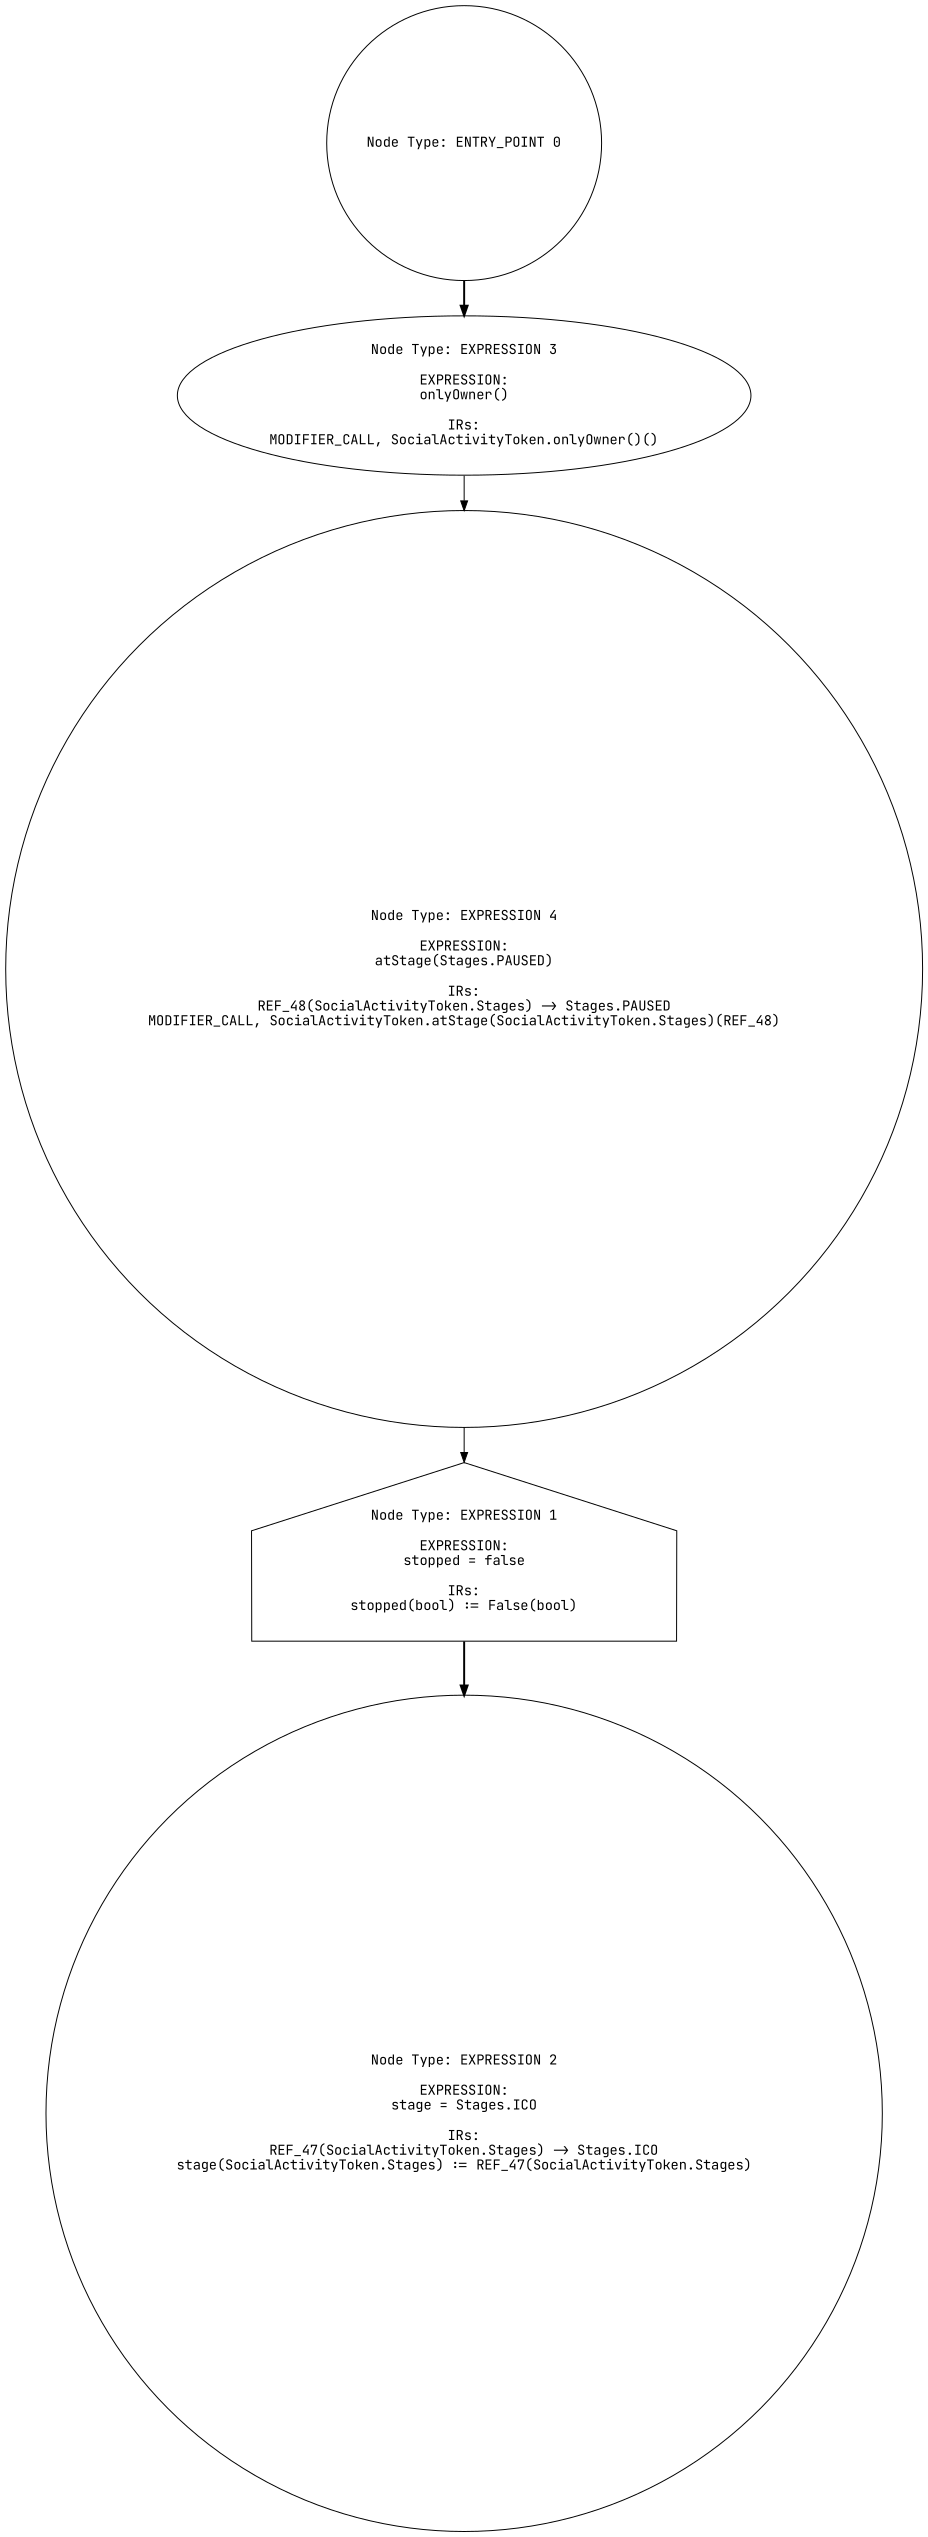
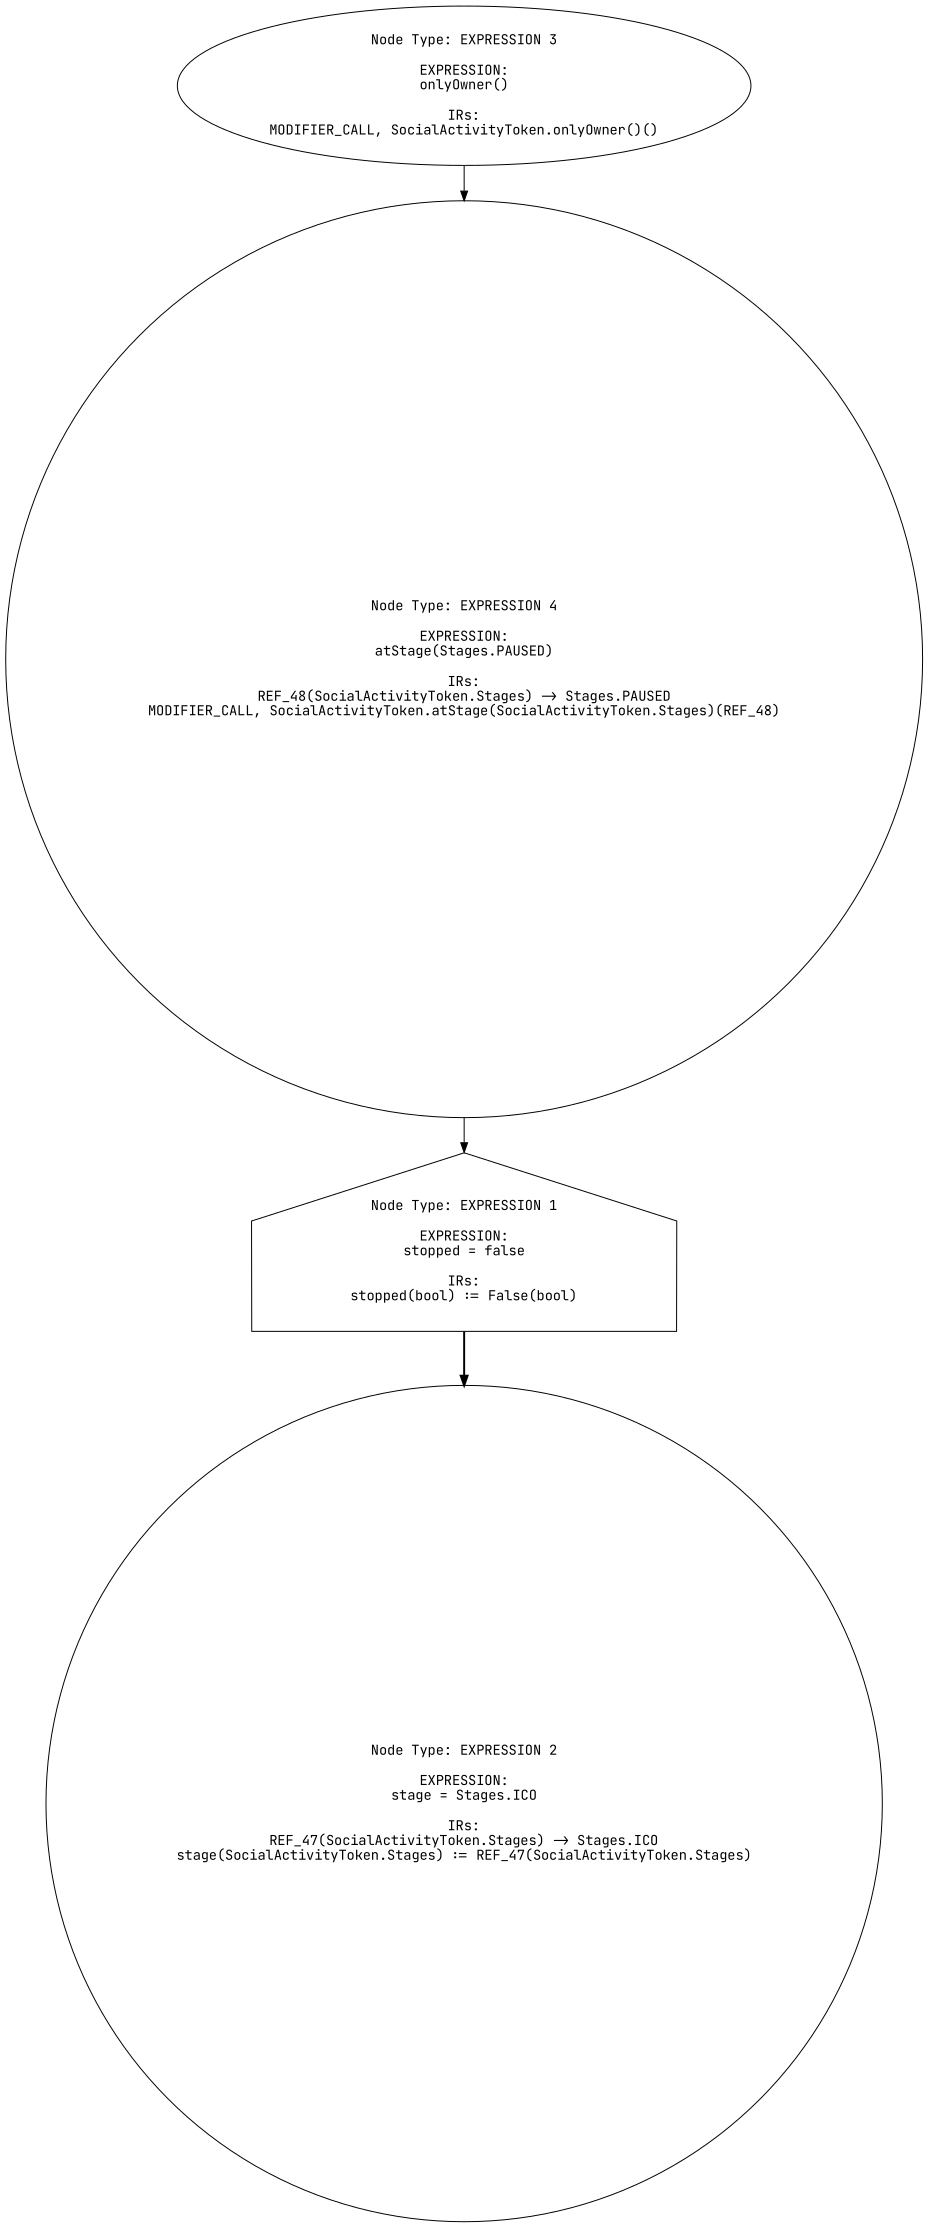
(464, 143) -> none
